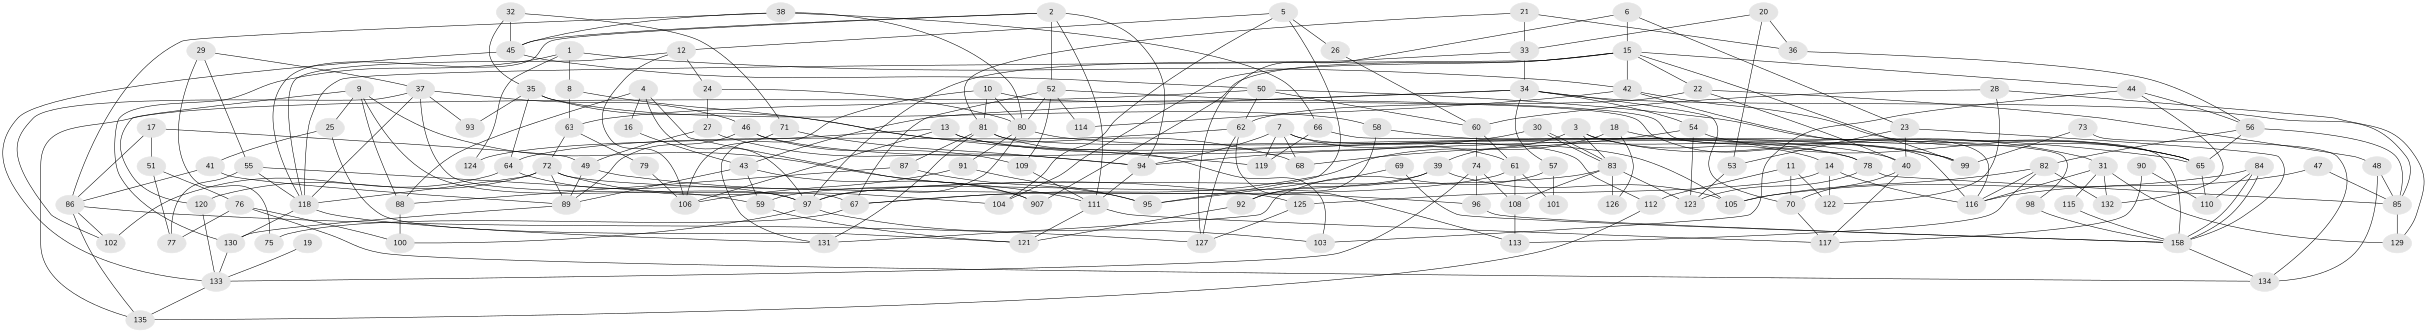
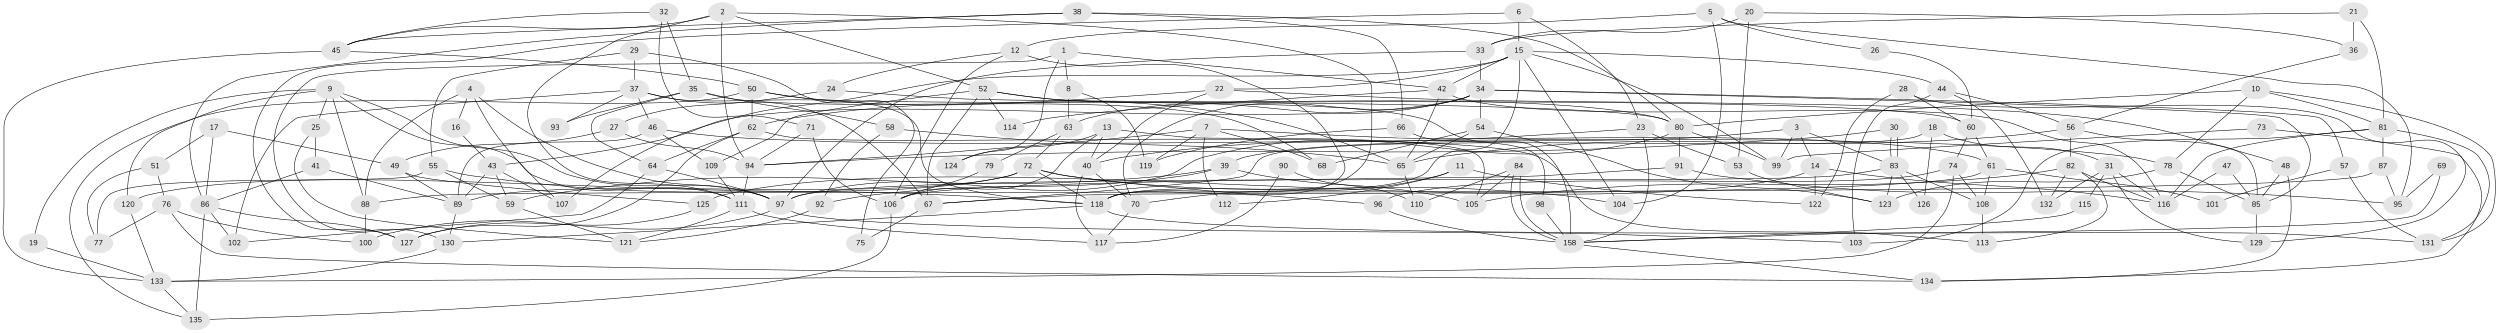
none -> (150, 119)
(1037, 205) -> (562, 205)
(903, 305) -> (568, 302)
